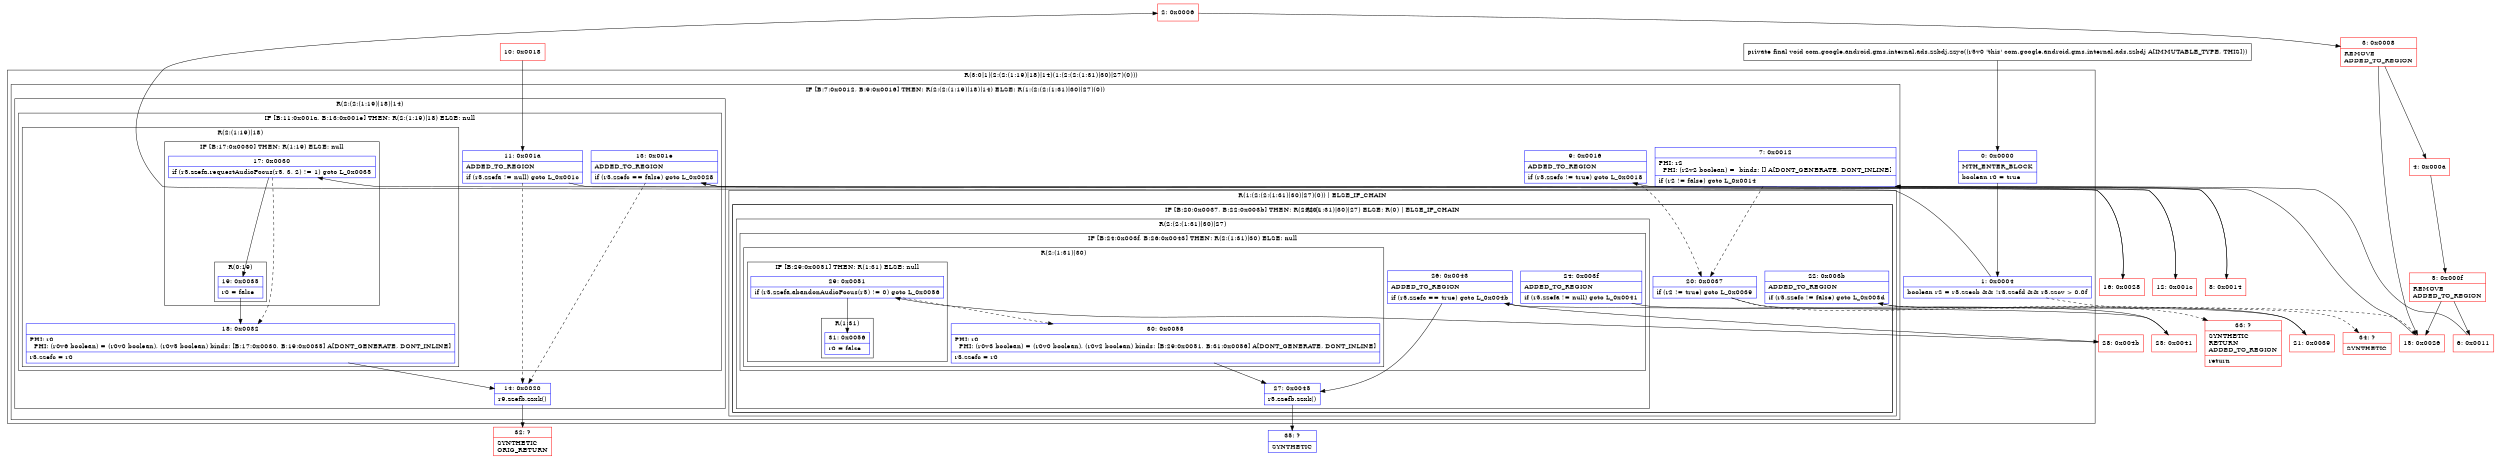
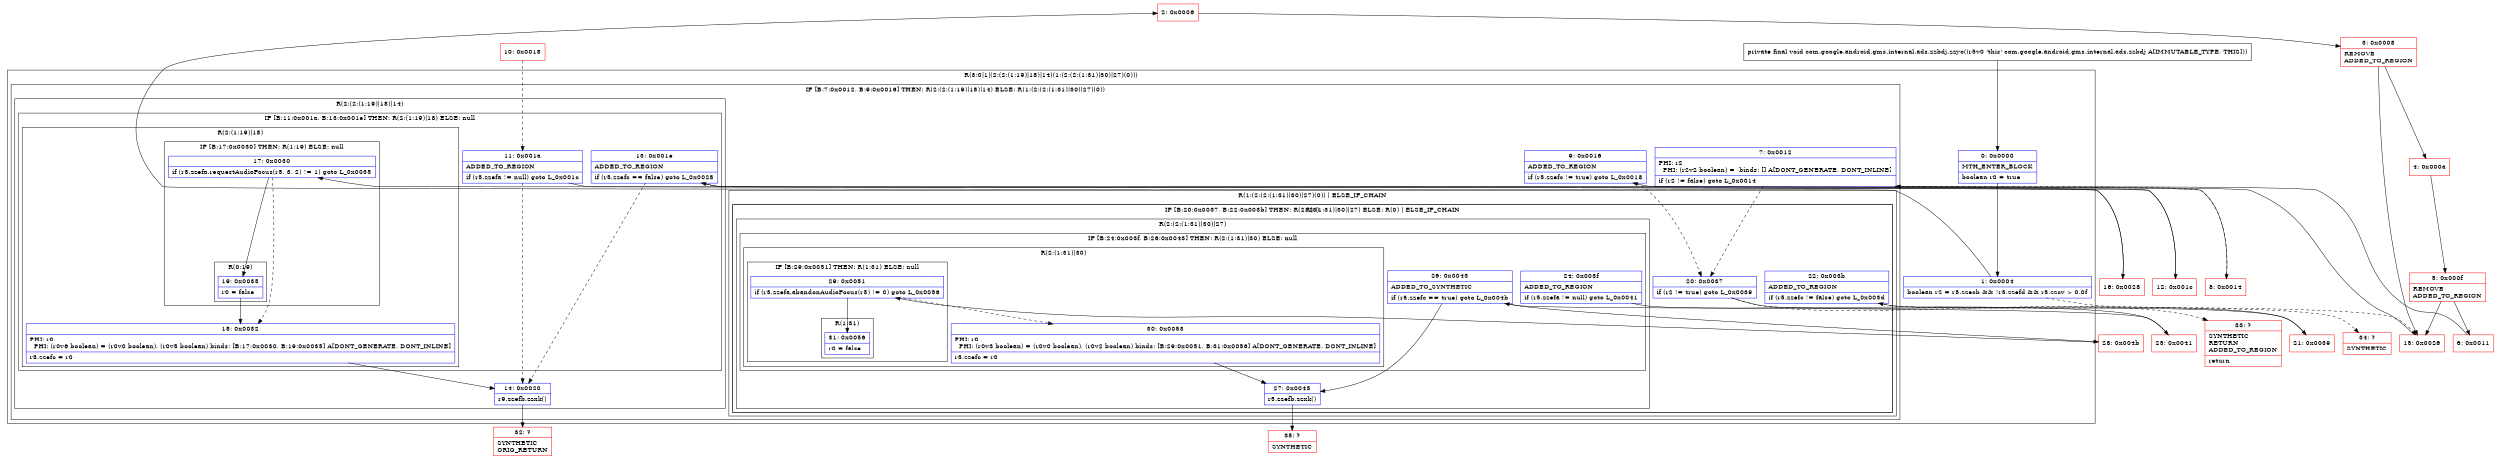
(523, 103) -> (523, 103)
(2094, 187) -> (2094, 187)
(1426, 287) -> (1432, 287)
(1292, 441) -> (1292, 441)
